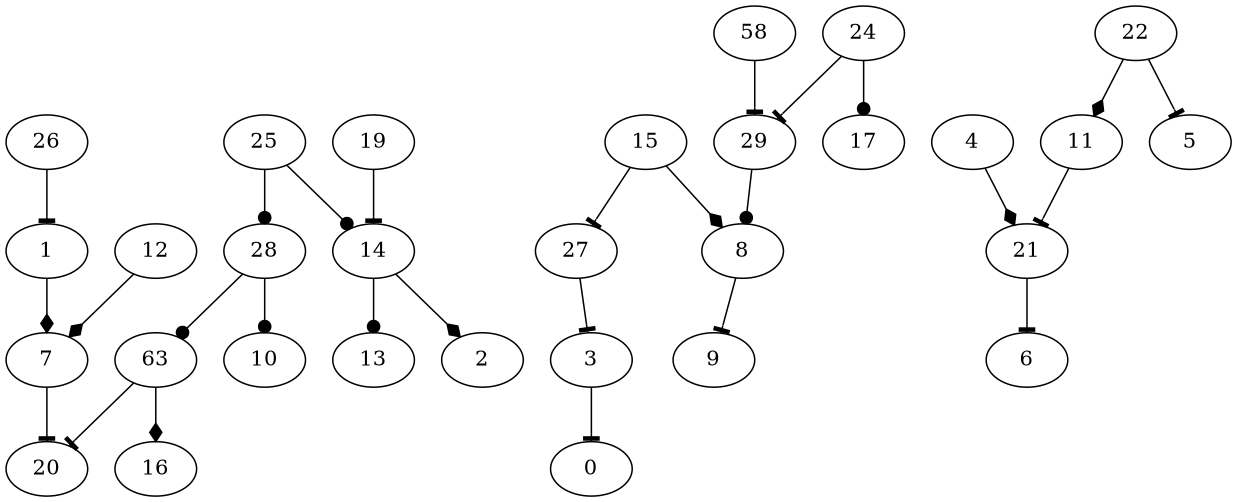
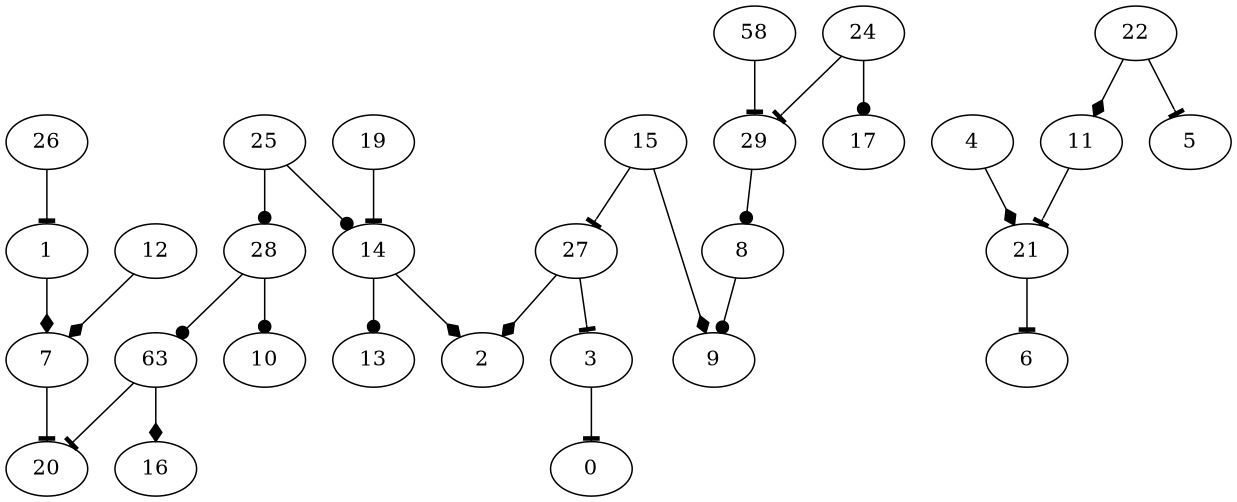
(688, 190) -> (677, 242)
none -> (535, 299)
(729, 302) -> (729, 302)
